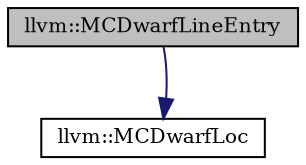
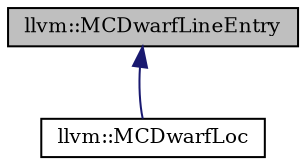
(166, 73) -> (140, 93)
